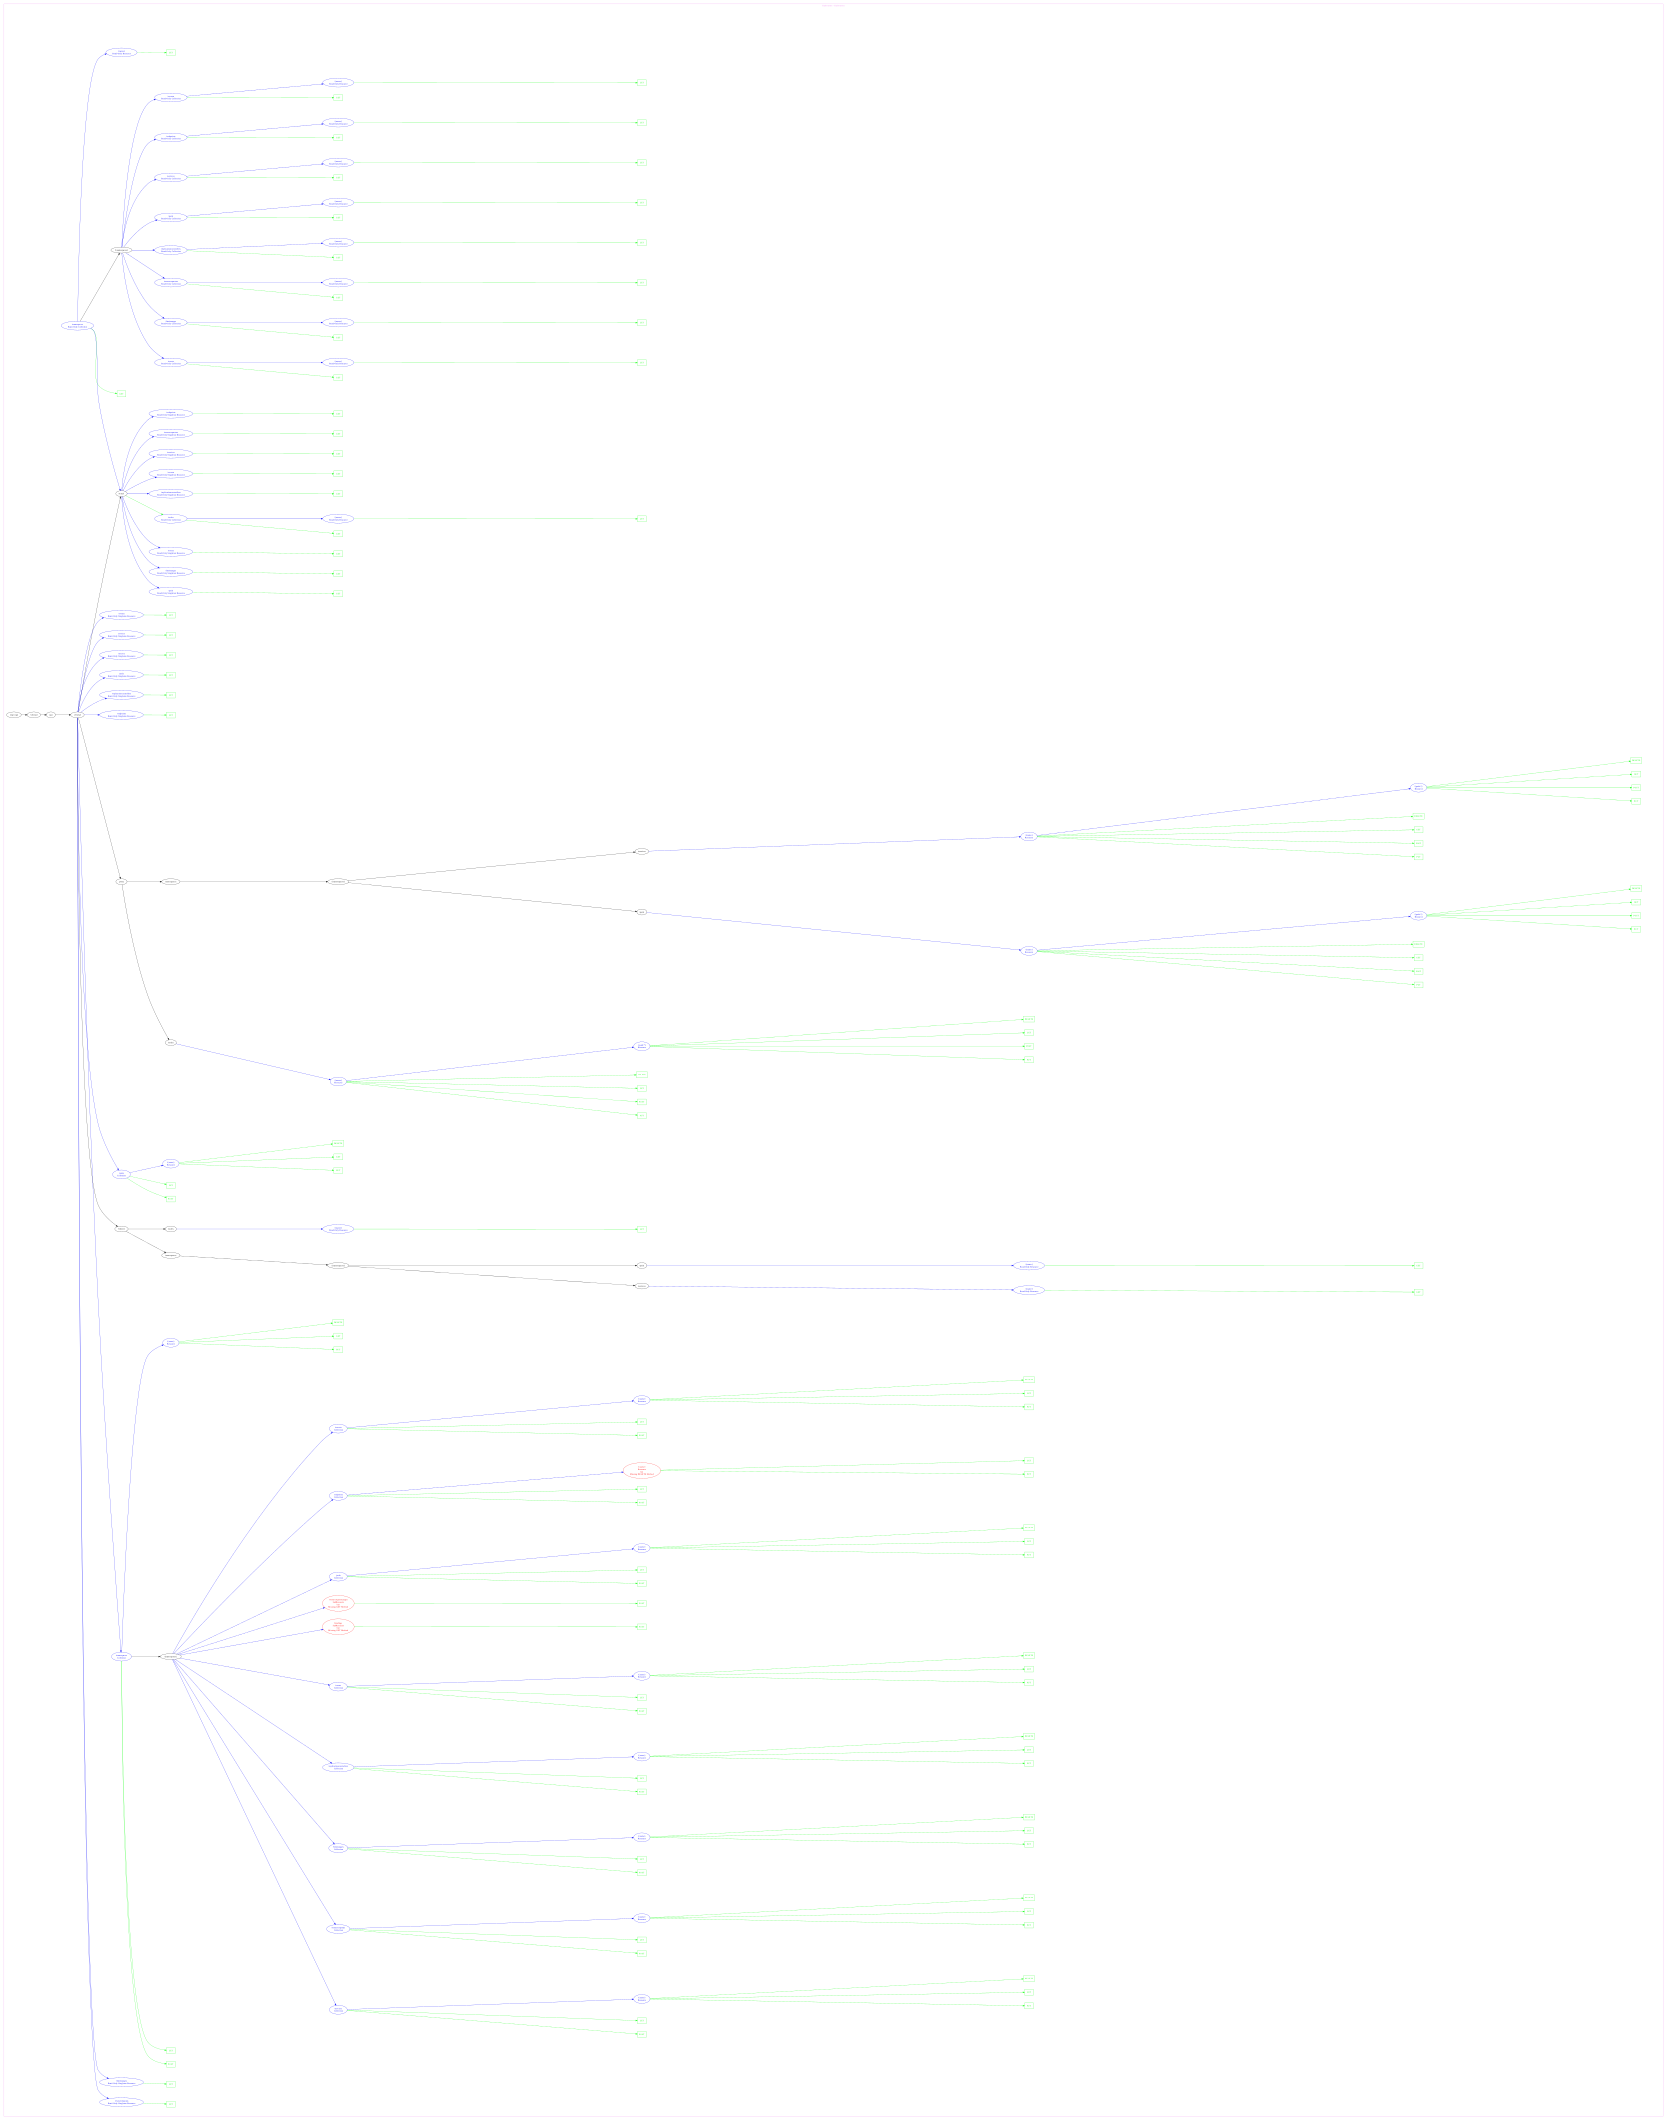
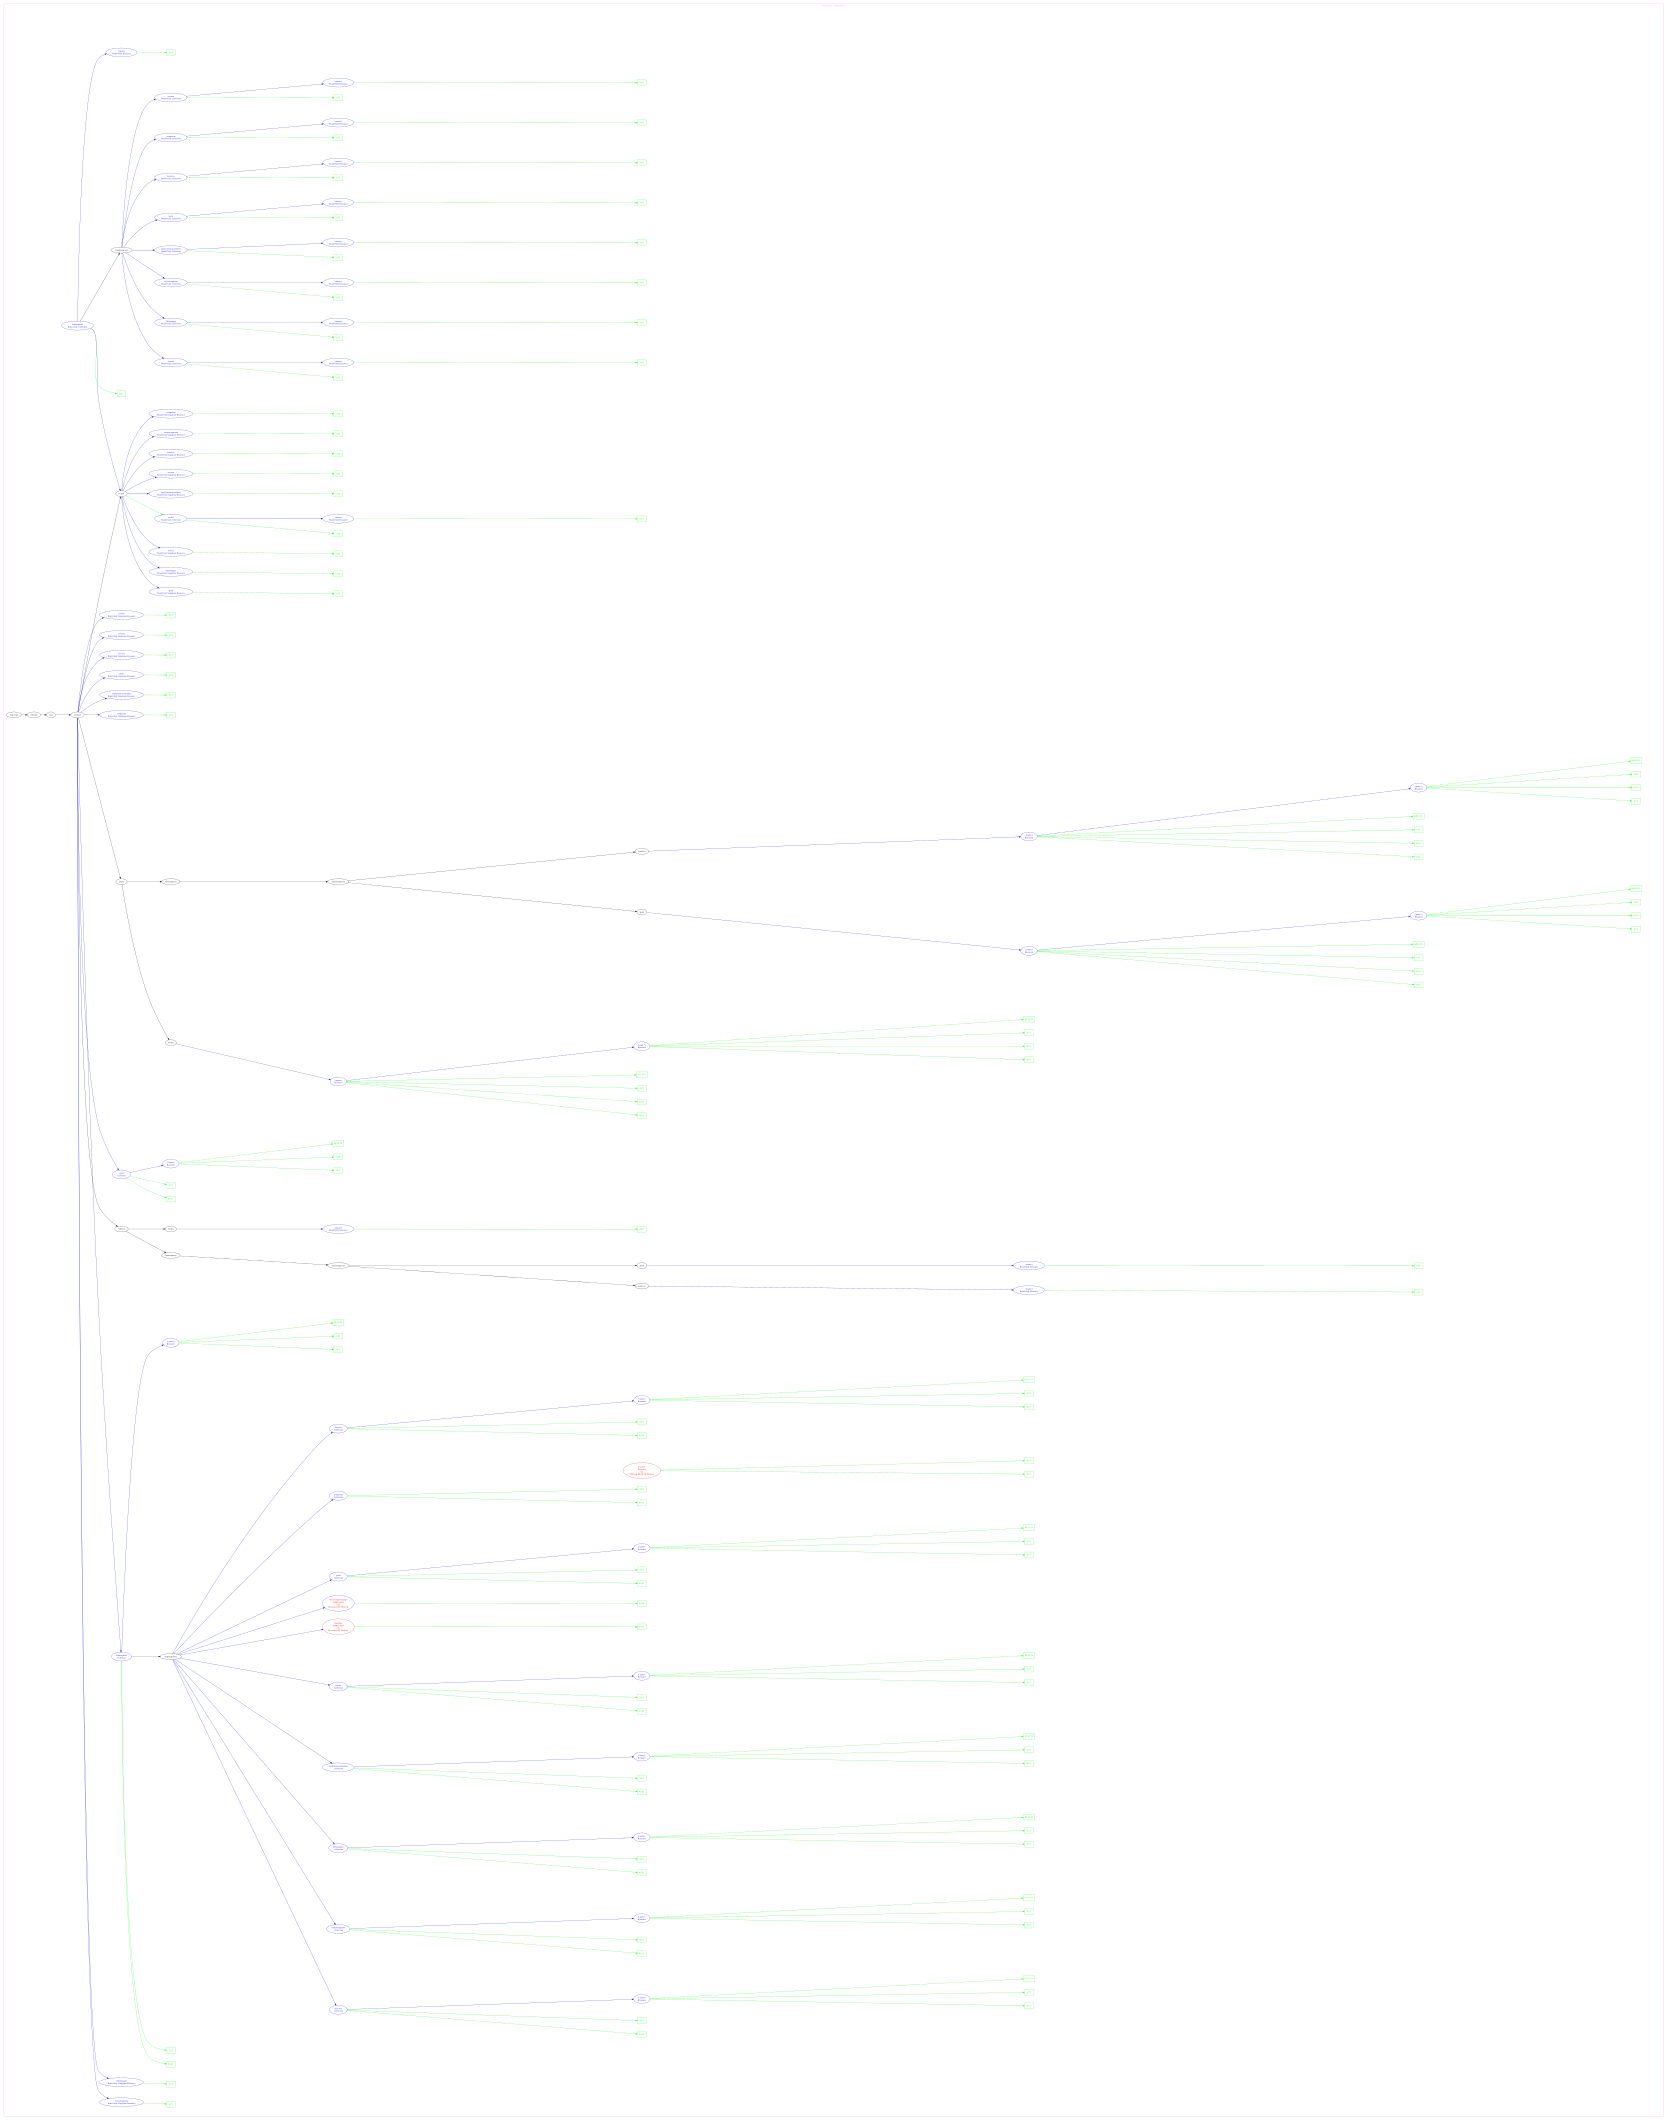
(484, 1484) -> none
(338, 1603) -> (338, 1603)
